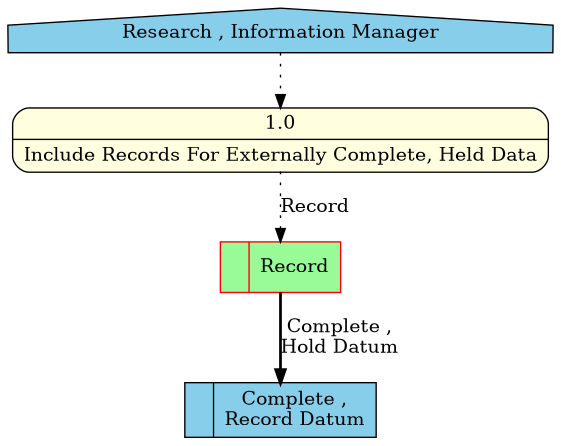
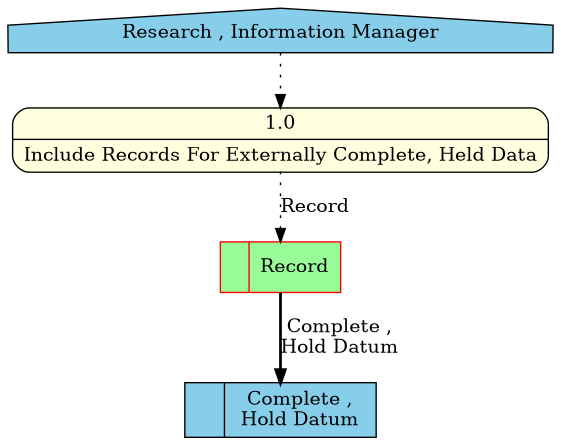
(295, 420) -> (300, 420)
